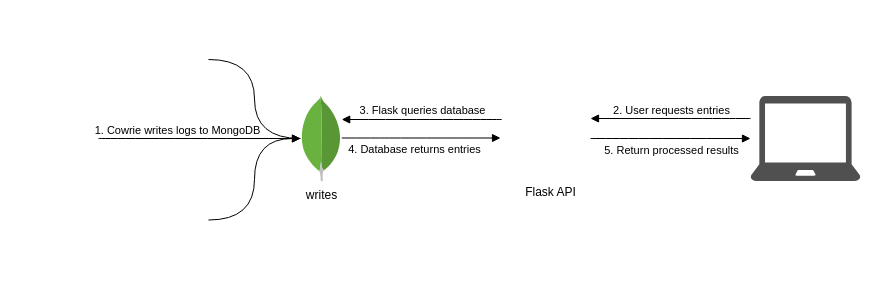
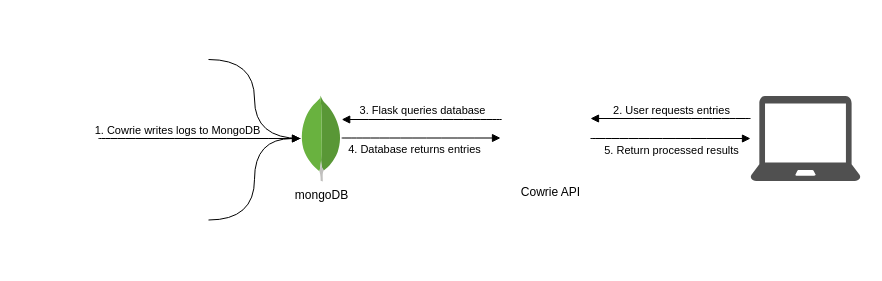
(551, 193) -> (551, 193)
(322, 196) -> (322, 196)
